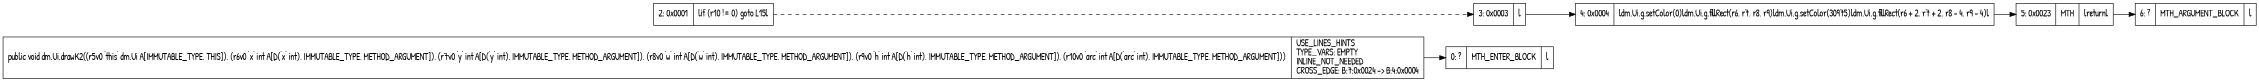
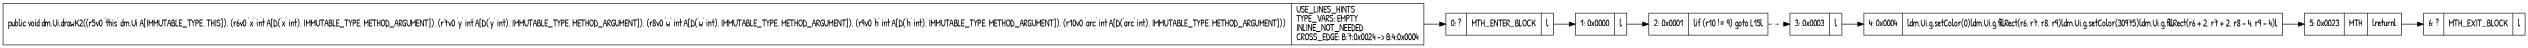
(733, 14) -> (1728, 24)
(2200, 14) -> (2478, 24)
none -> (1601, 24)
